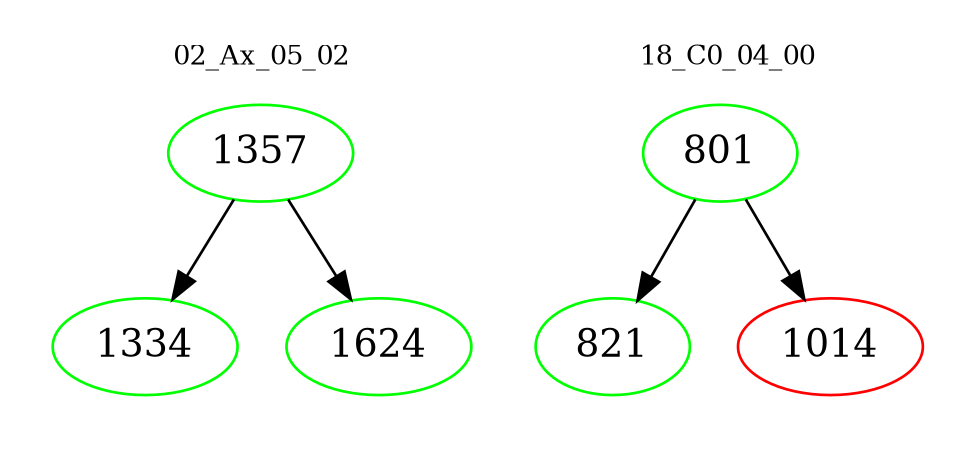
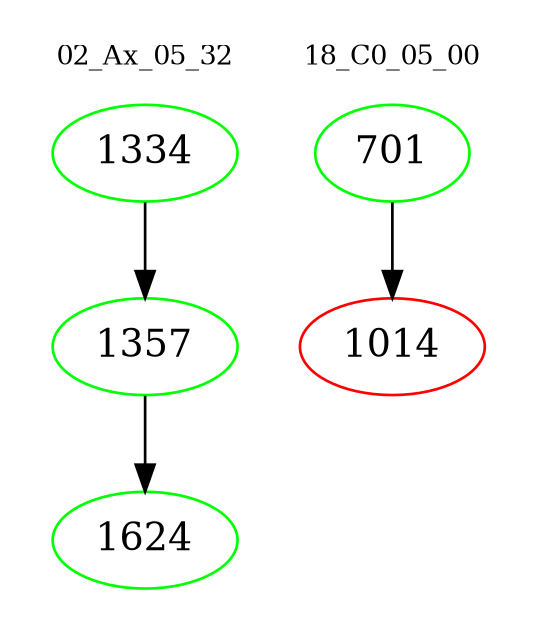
(262, 58) -> (145, 58)
(728, 58) -> (392, 58)
(720, 153) -> (392, 153)
(210, 238) -> (145, 237)
(613, 347) -> none
